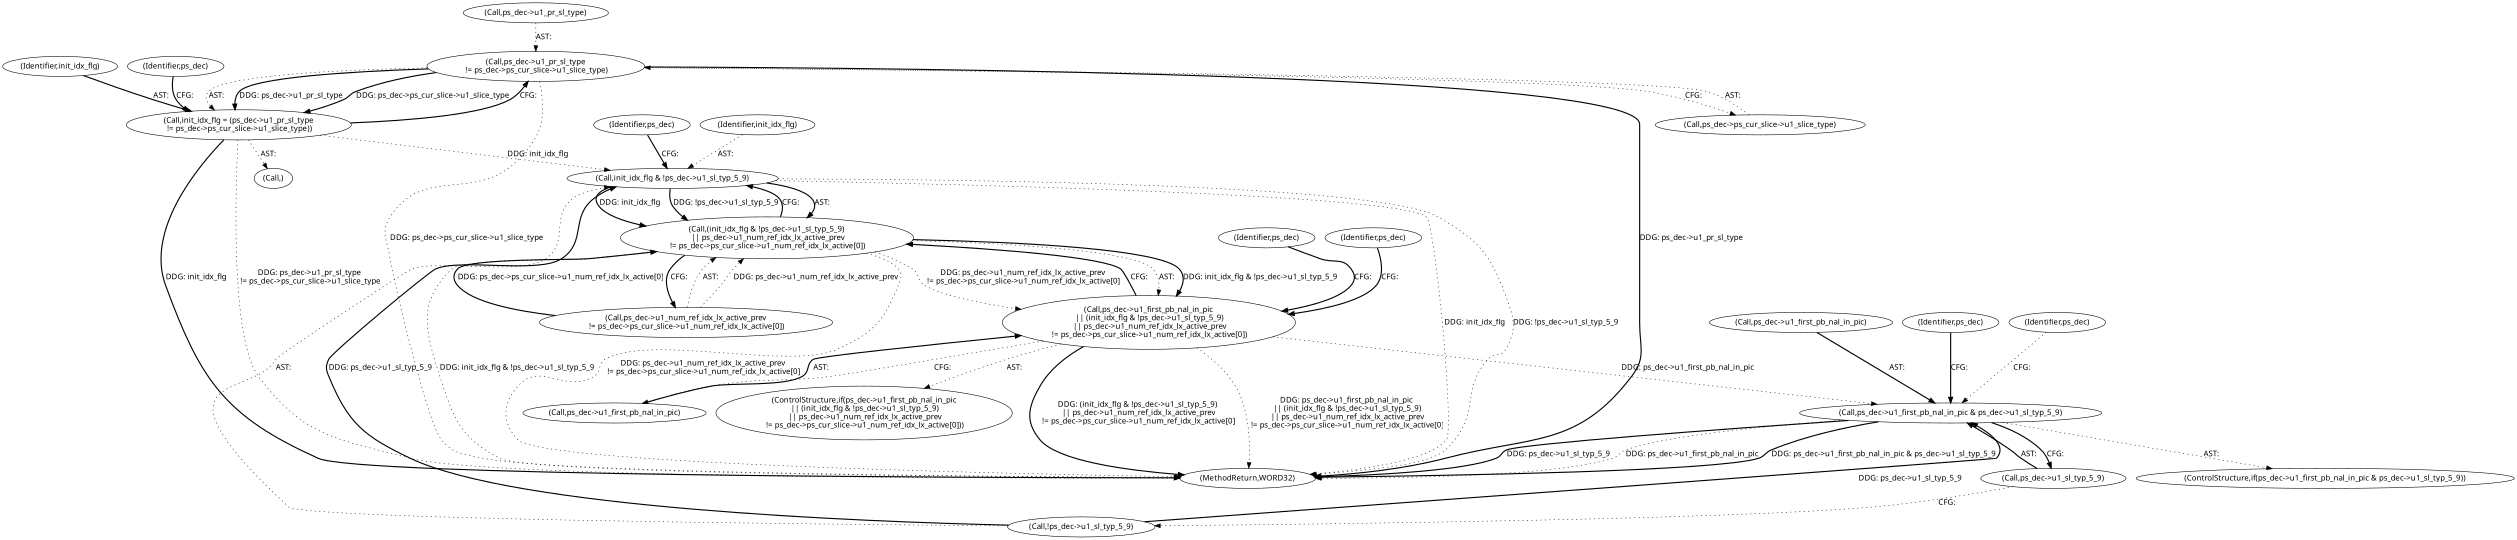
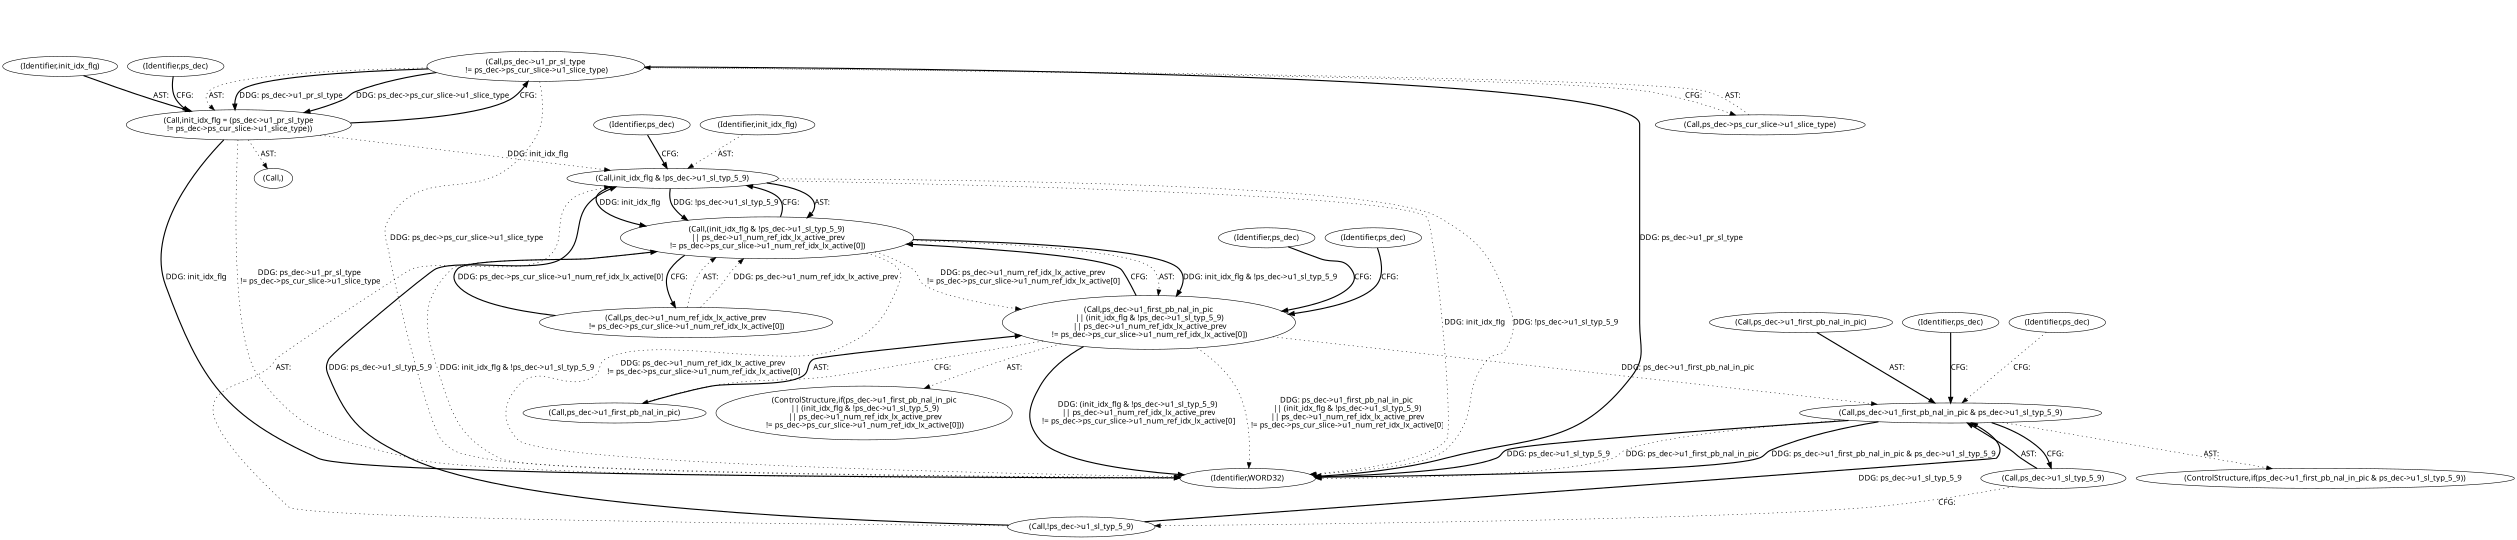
(536, 13) -> none
(1248, 478) -> (1248, 478)
